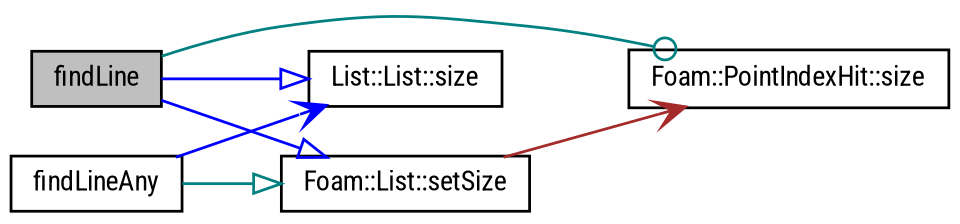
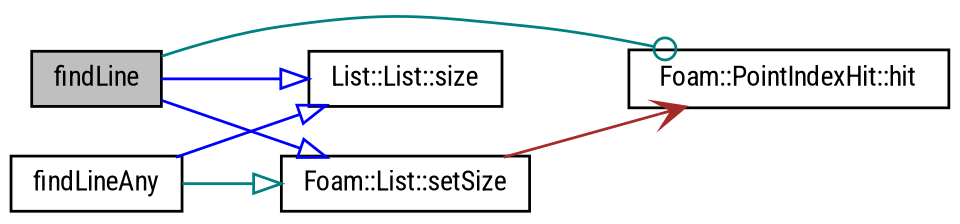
(789, 79) -> (789, 79)
(225, 140) -> (225, 140)
